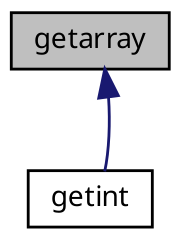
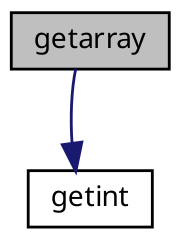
(109, 134) -> (72, 106)
